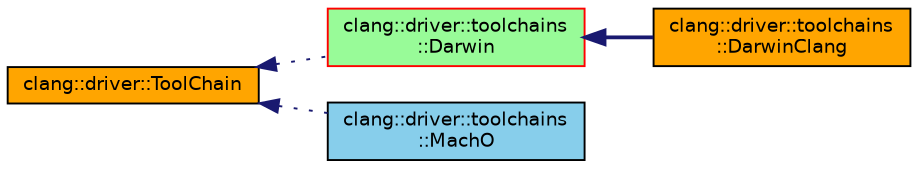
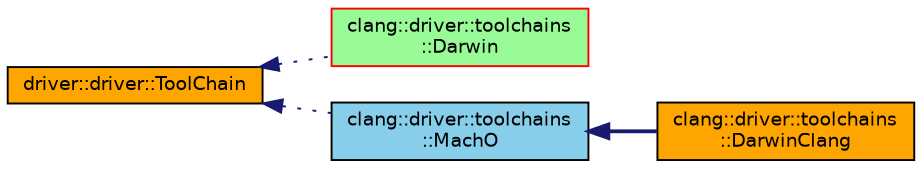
(629, 37) -> (633, 131)
(133, 85) -> (135, 85)
